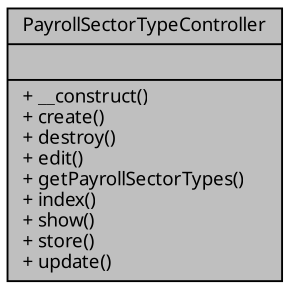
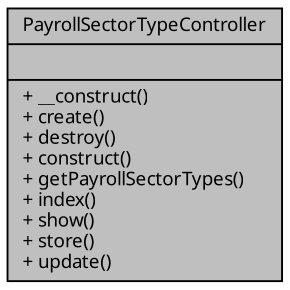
(54, 159) -> (77, 159)
